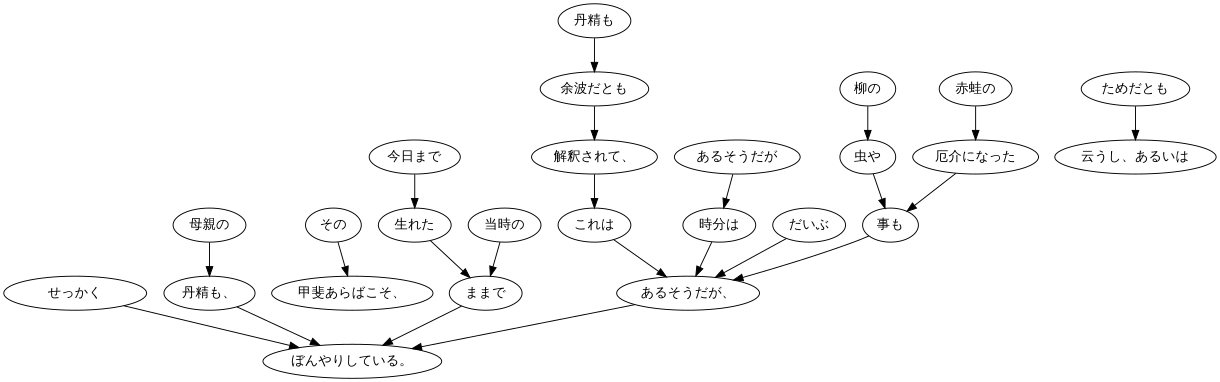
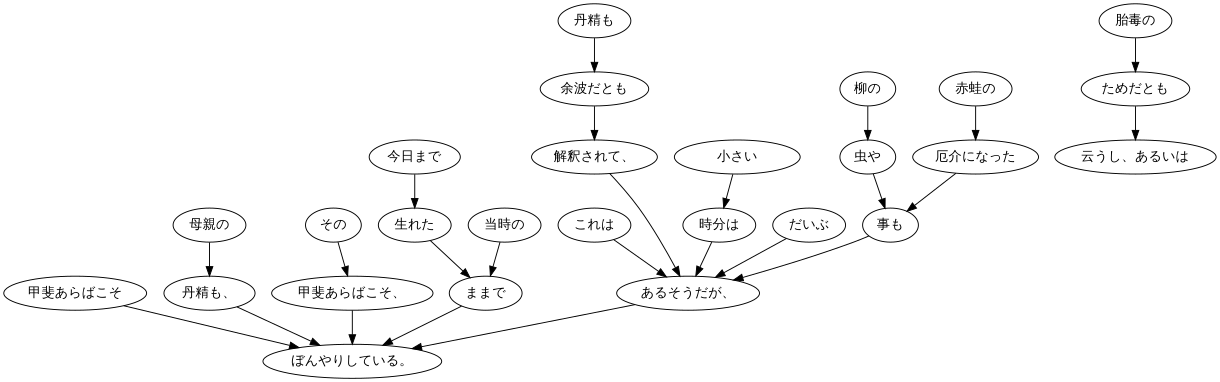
none -> (1135, 21)
(737, 157) -> (737, 157)
(594, 186) -> (646, 218)
(75, 293) -> (75, 293)
none -> (352, 323)
